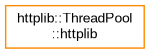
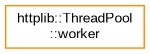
(75, 27) -> (75, 27)
